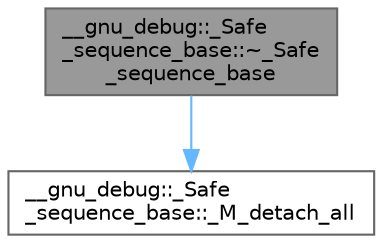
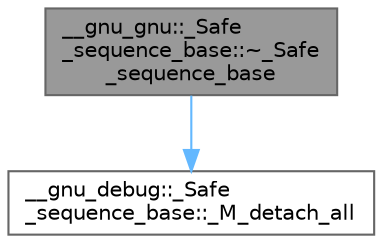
(191, 52) -> (191, 52)
